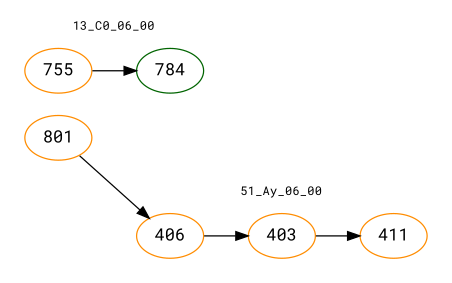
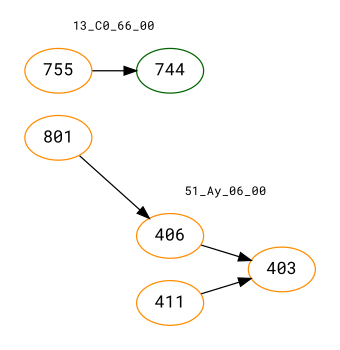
(114, 27) -> (114, 27)
(170, 71) -> (170, 71)
(332, 236) -> (220, 288)
